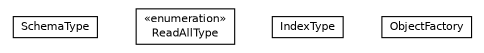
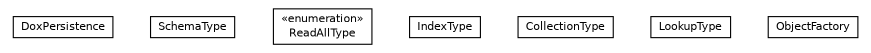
none -> (63, 27)
none -> (566, 27)
none -> (691, 27)
